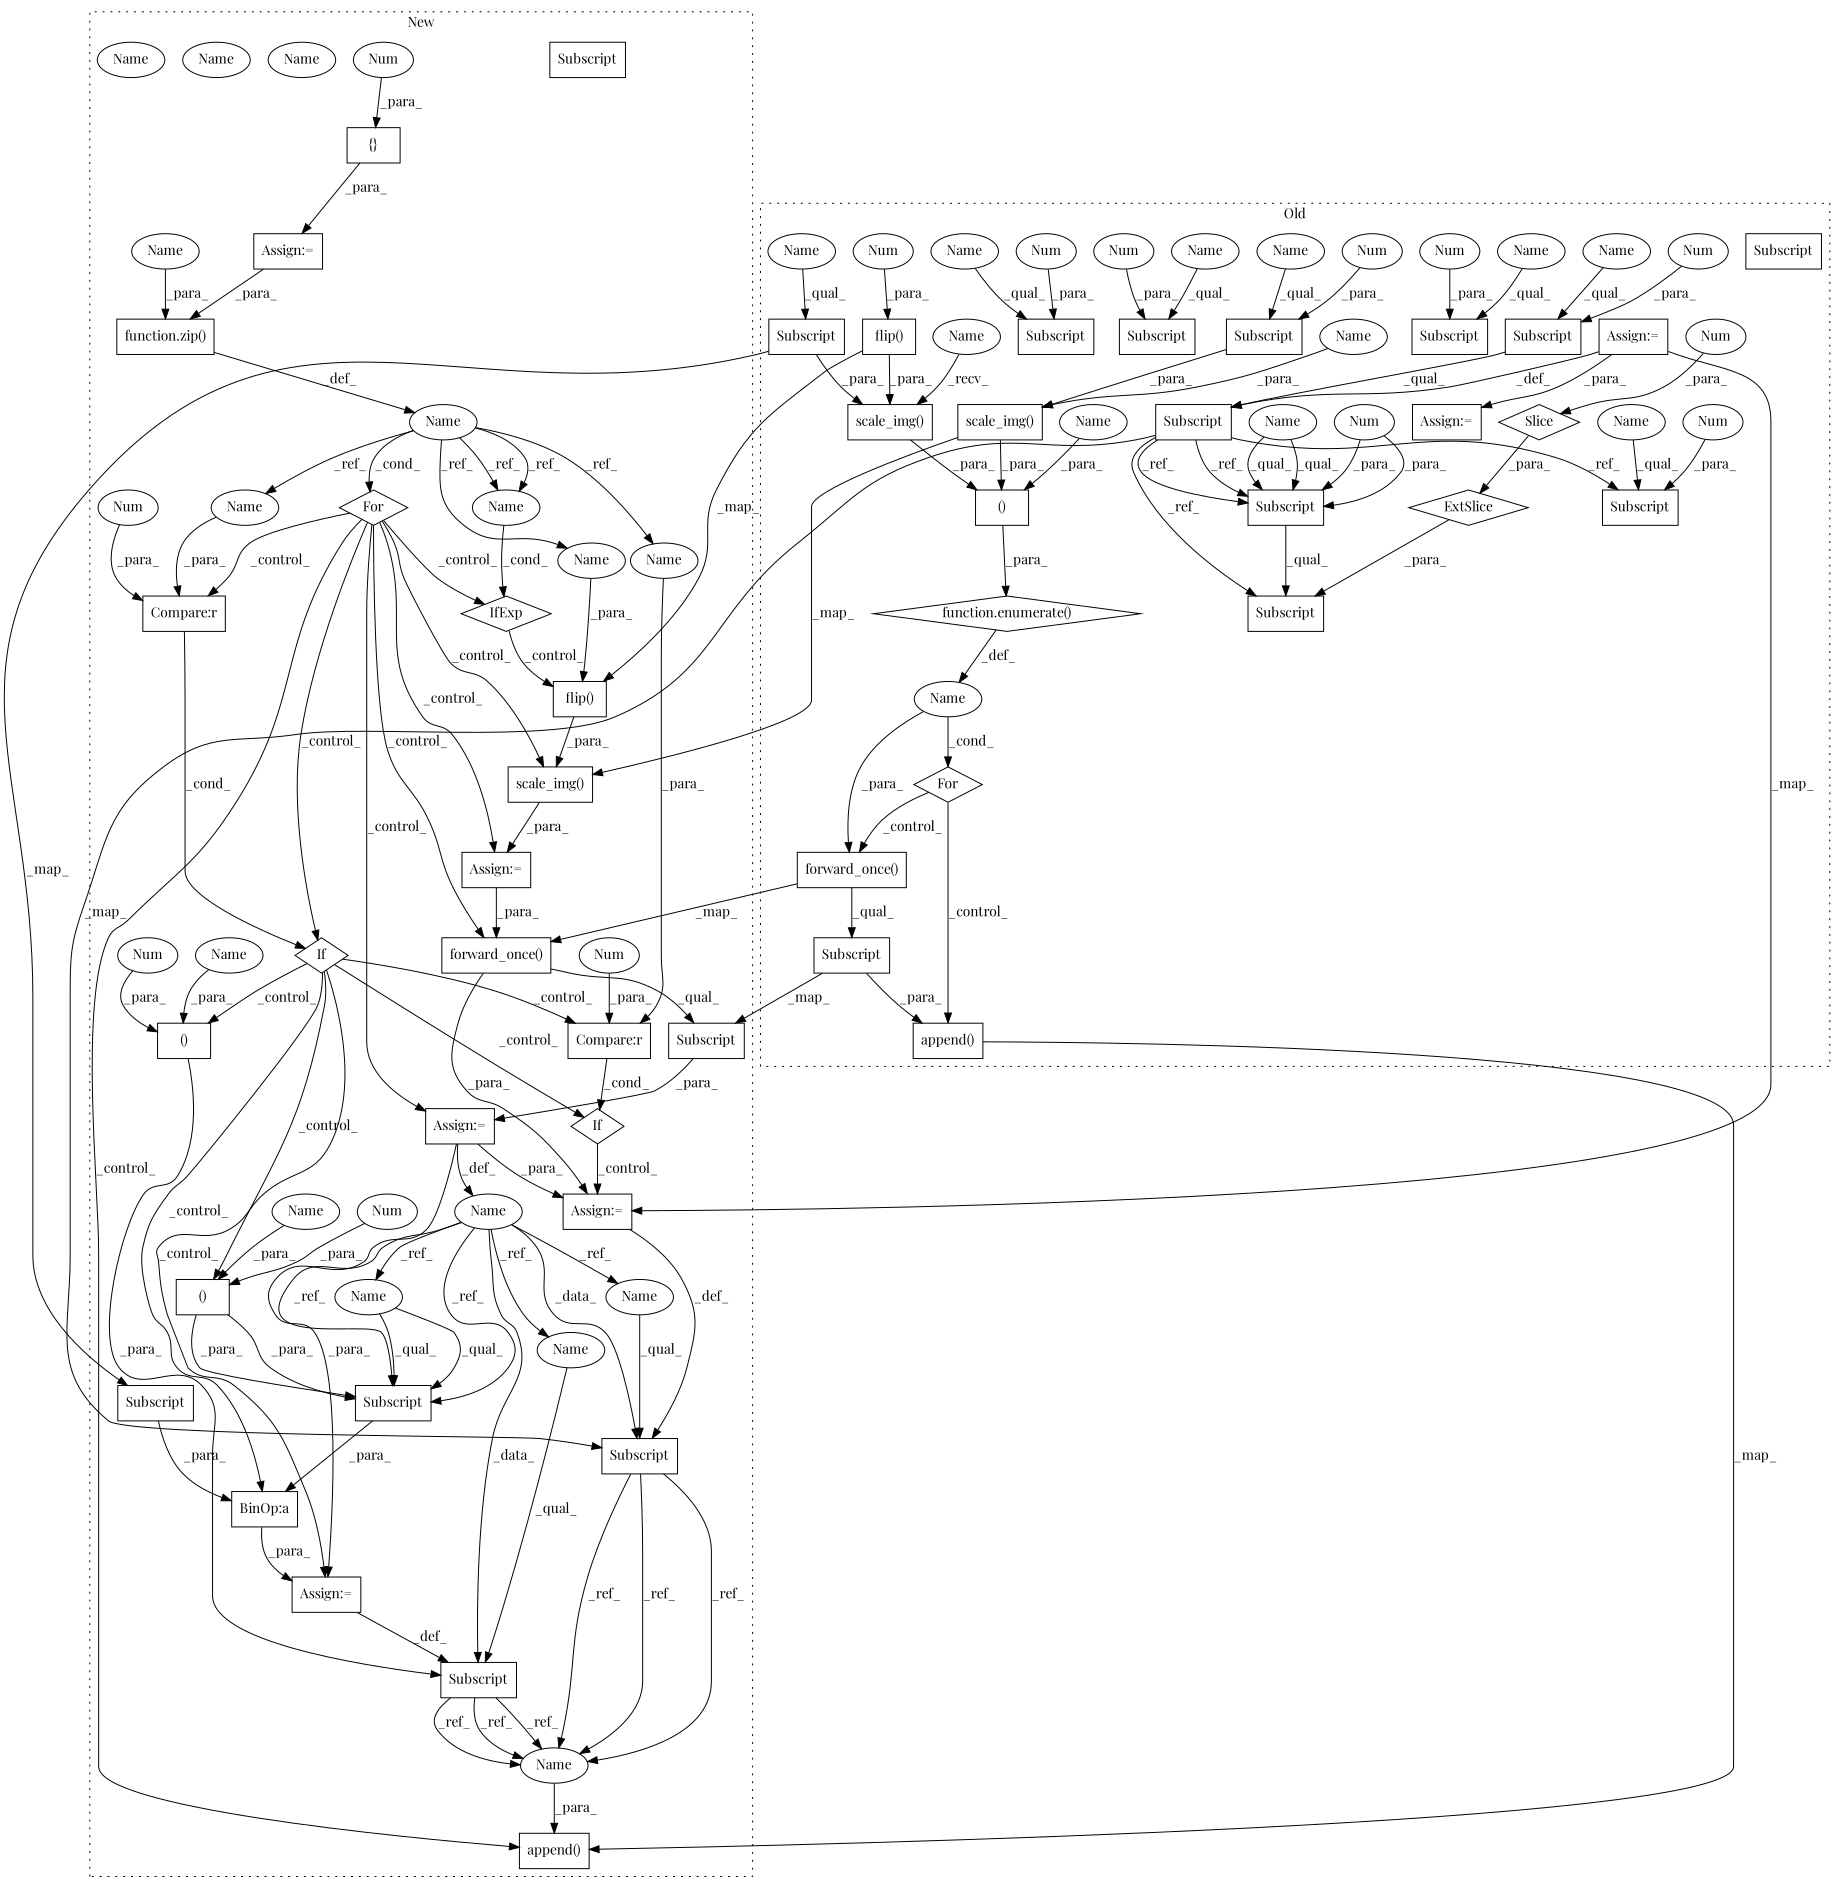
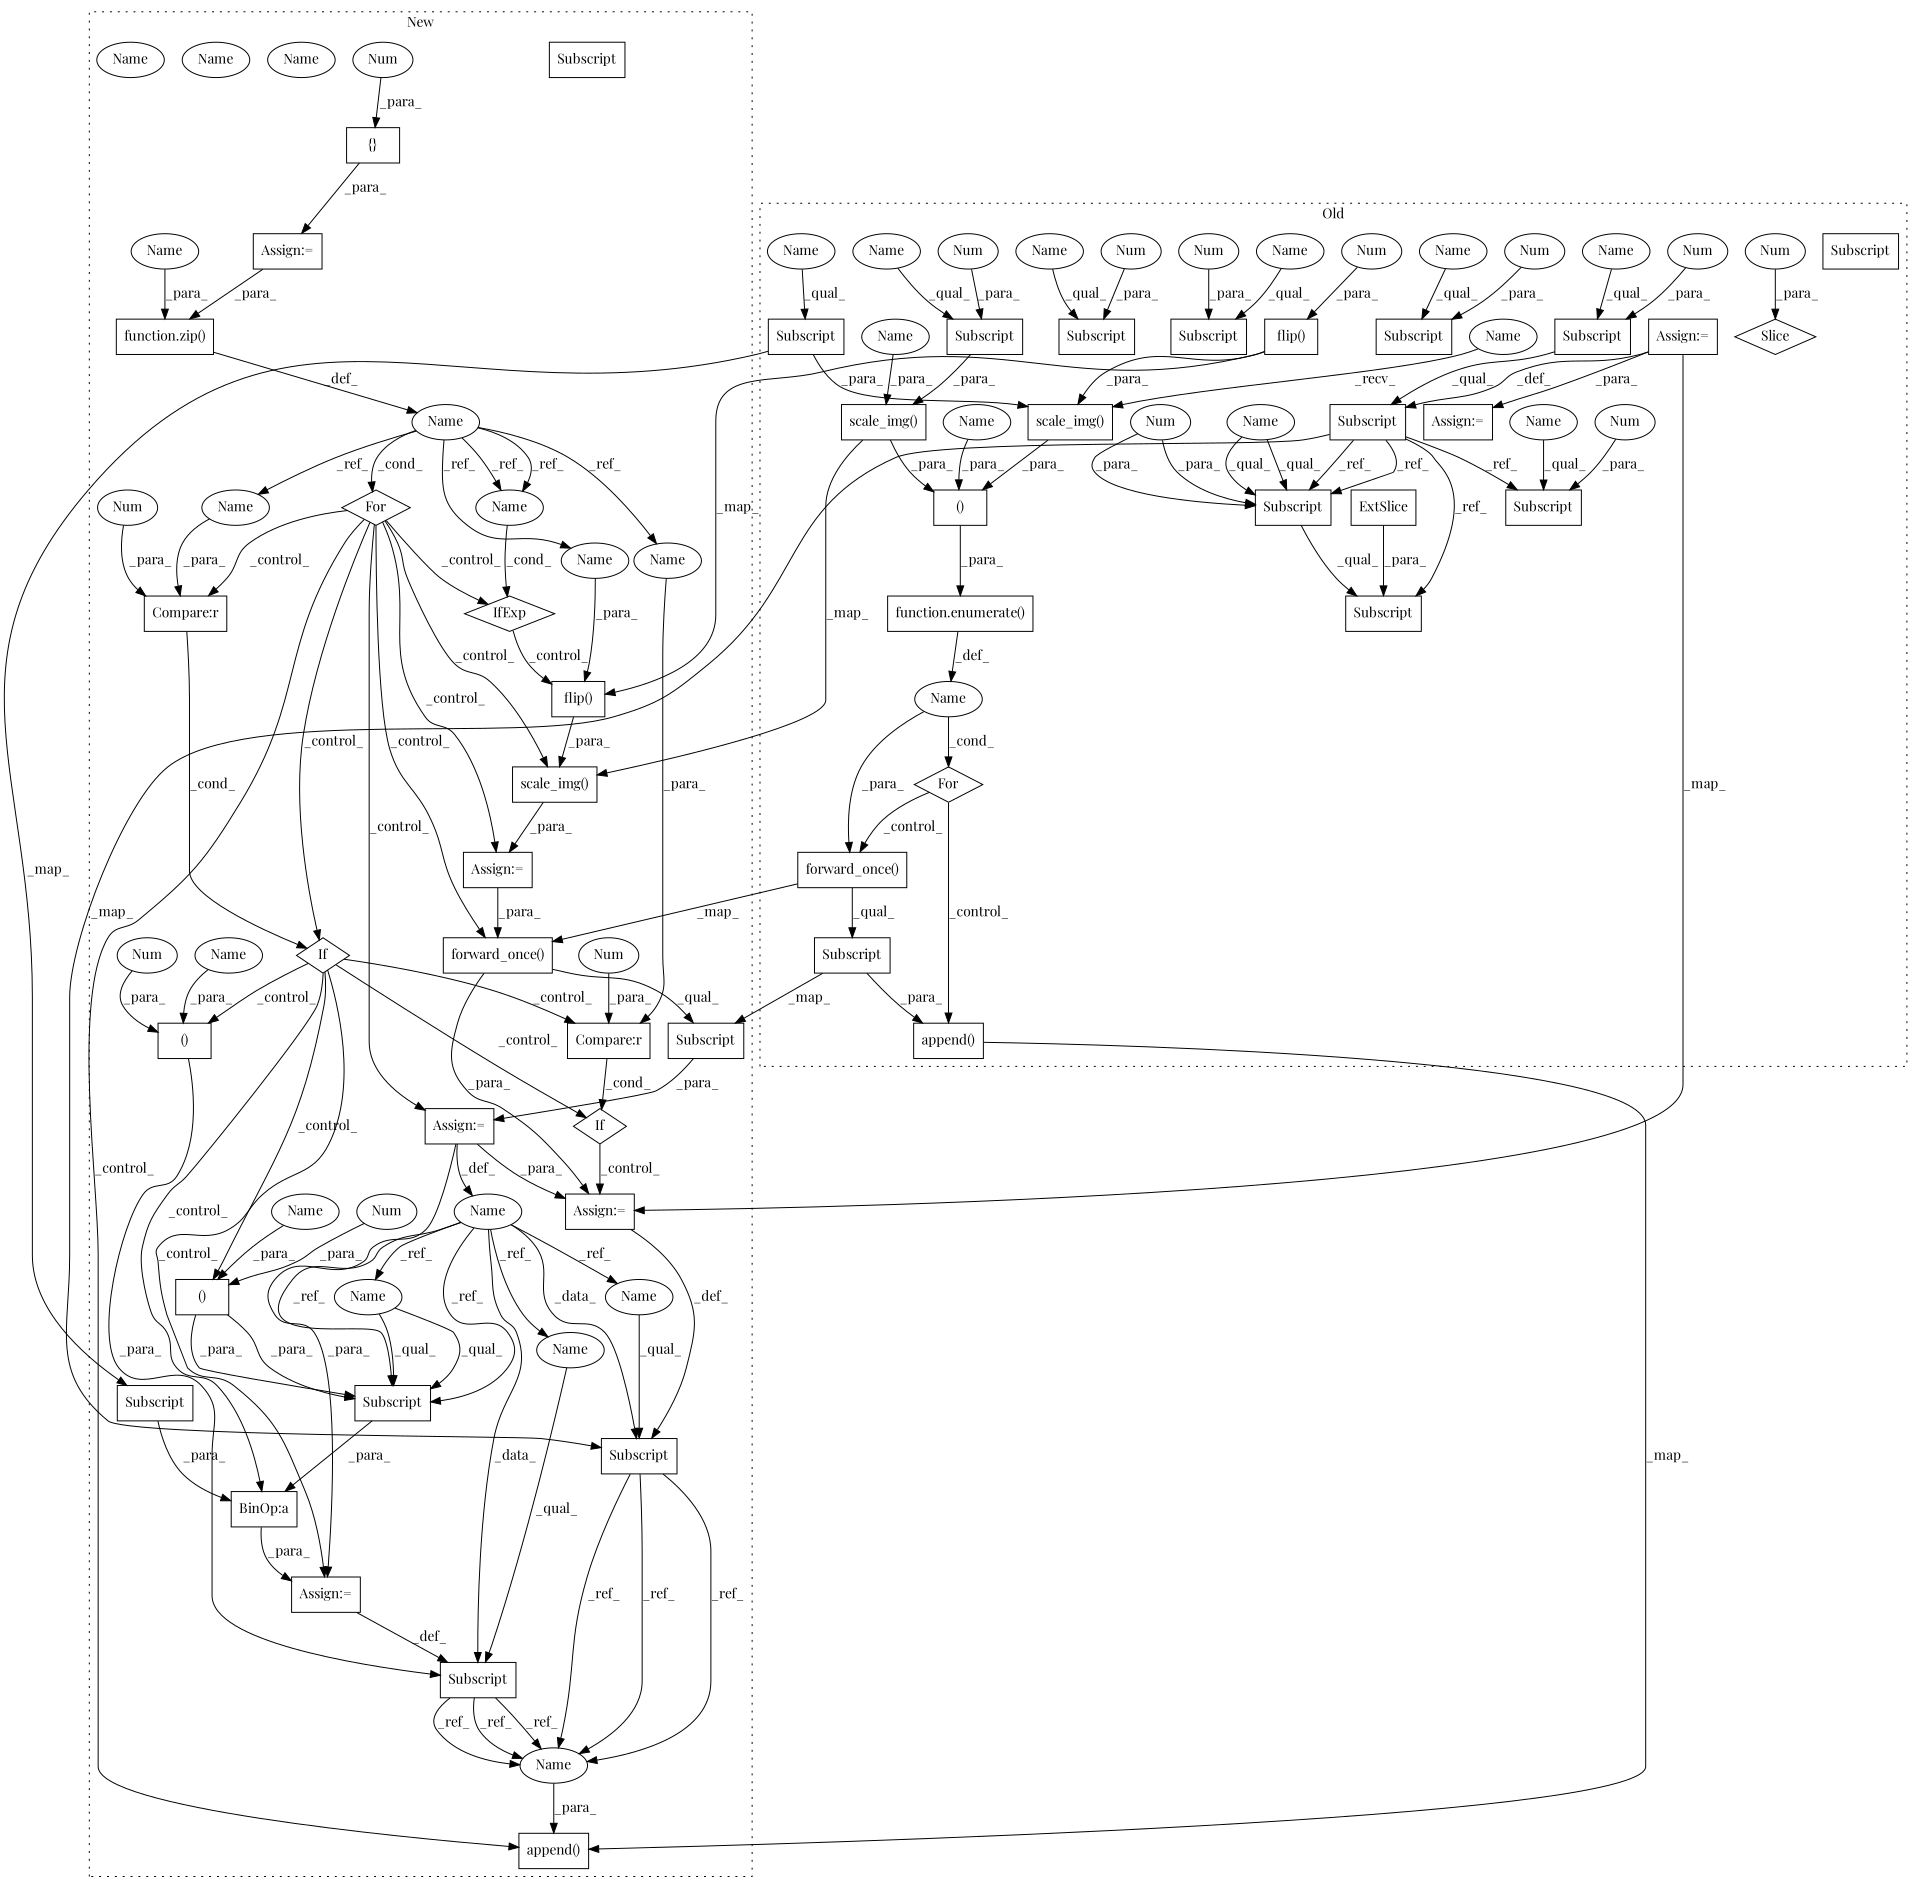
(1508, 461) -> none
(1468, 508) -> (1384, 508)
(1007, 614) -> (960, 614)
